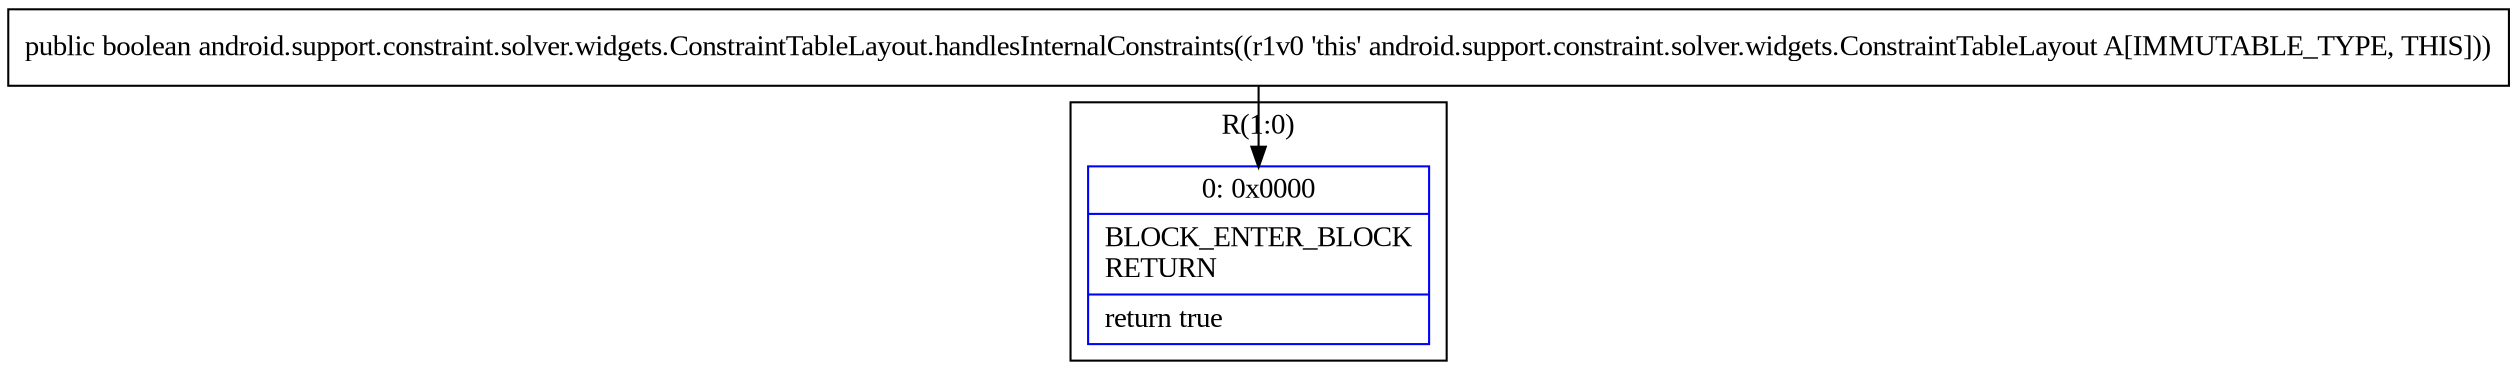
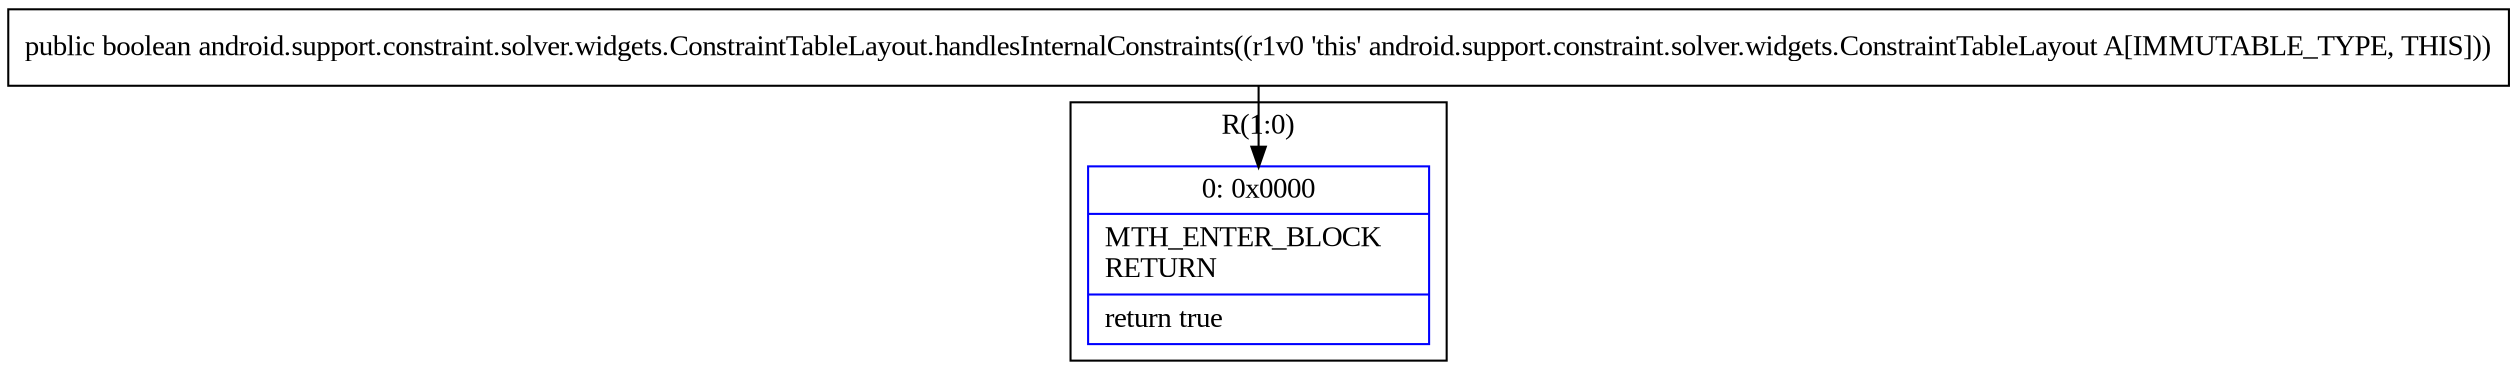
(1259, 238) -> (1243, 238)
